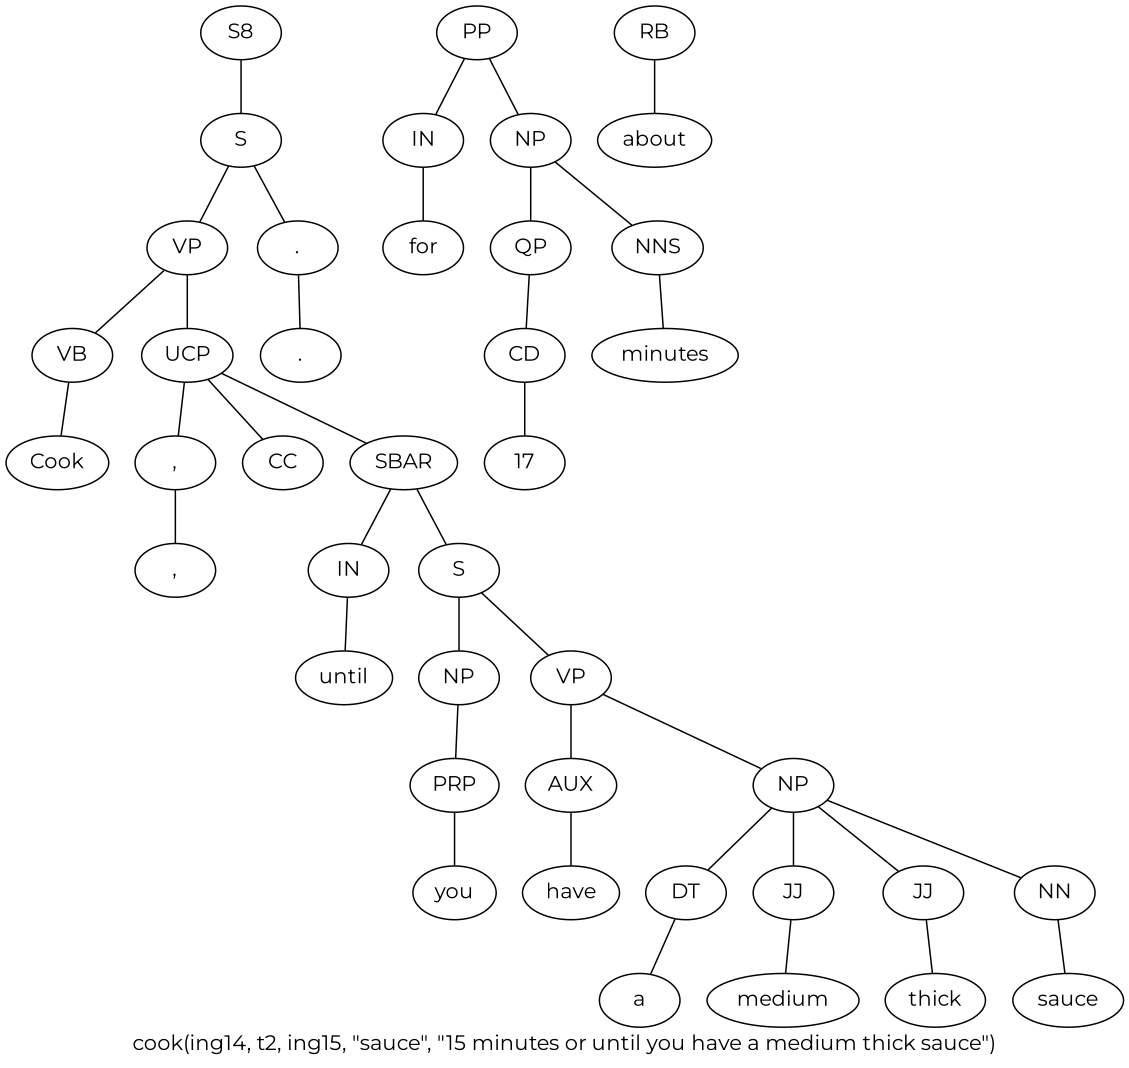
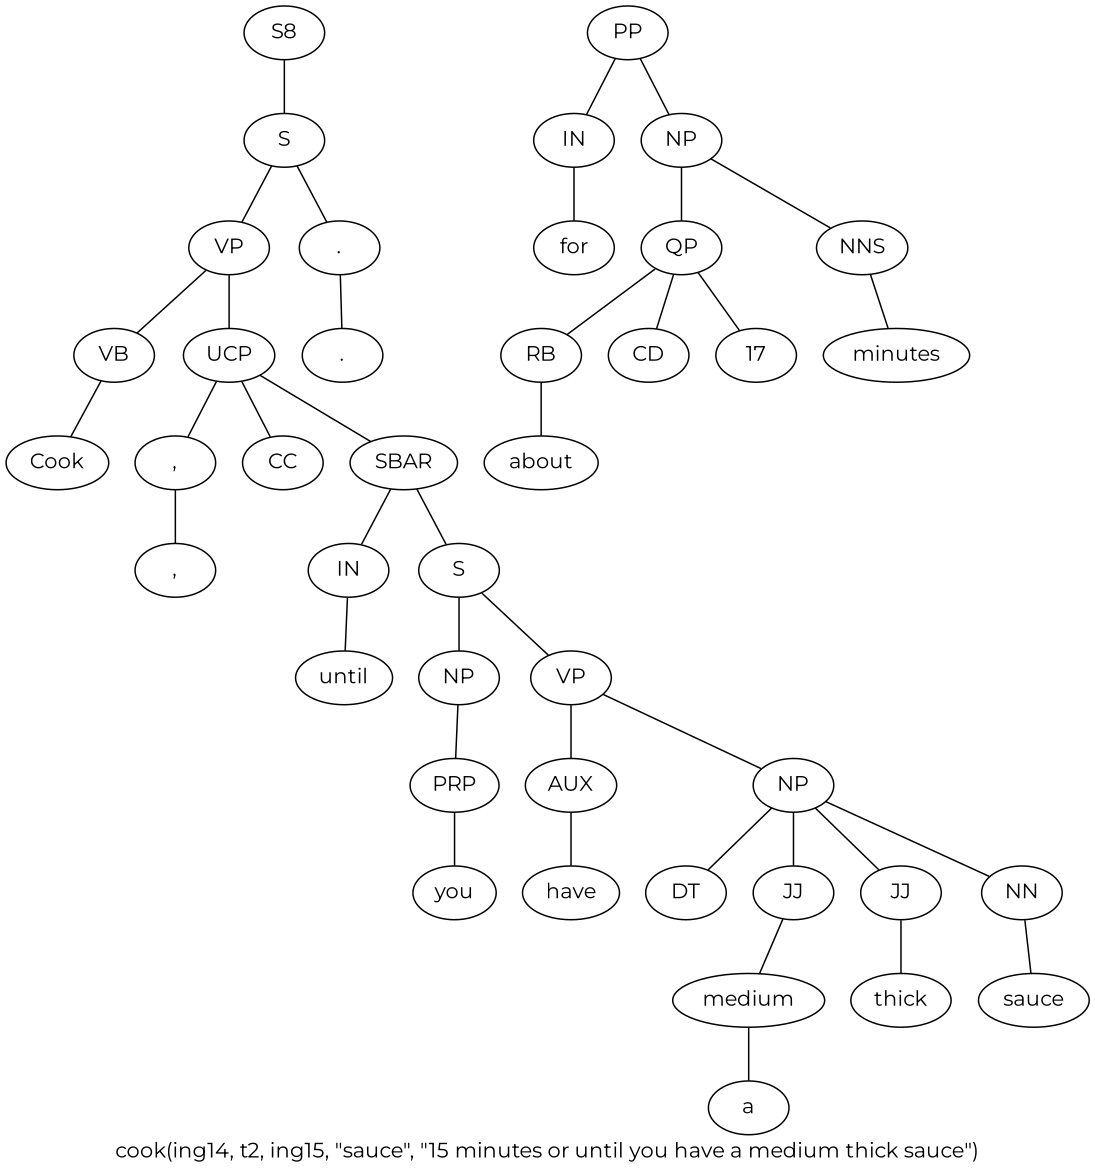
none -> (611, 302)
(525, 409) -> (719, 302)
(663, 947) -> (749, 1054)
